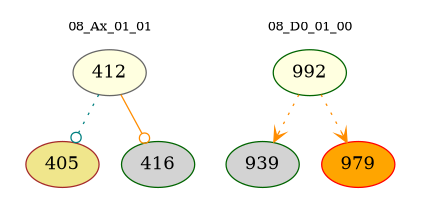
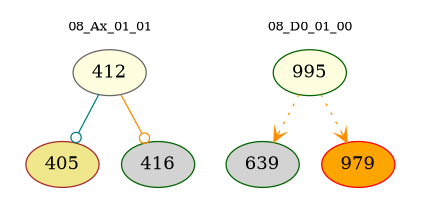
(310, 73) -> (310, 73)
(89, 114) -> (89, 114)
(263, 164) -> (263, 164)
